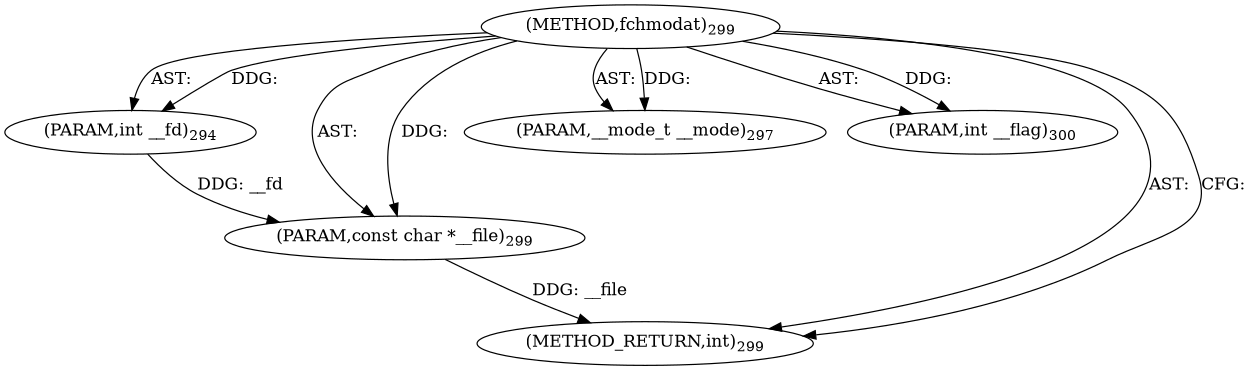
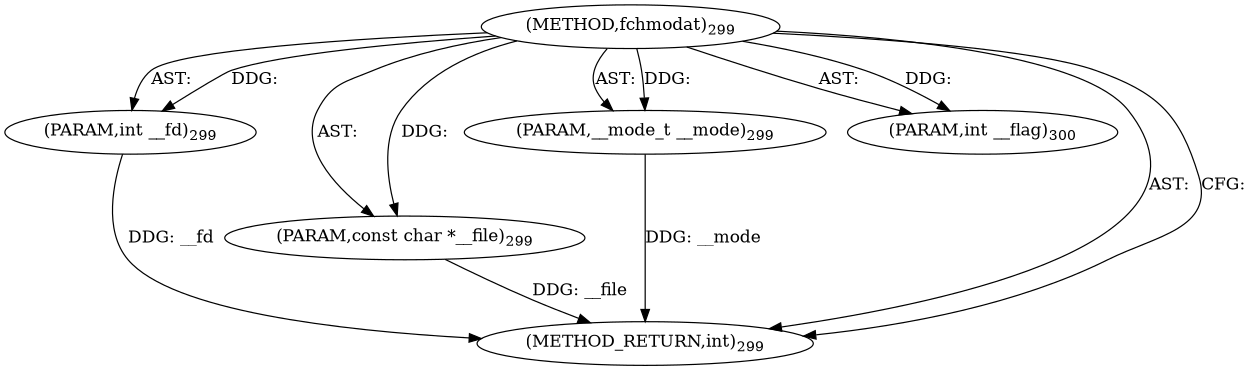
(203, 130) -> (203, 130)
(761, 130) -> (761, 130)
(202, 197) -> (239, 309)
none -> (645, 232)
